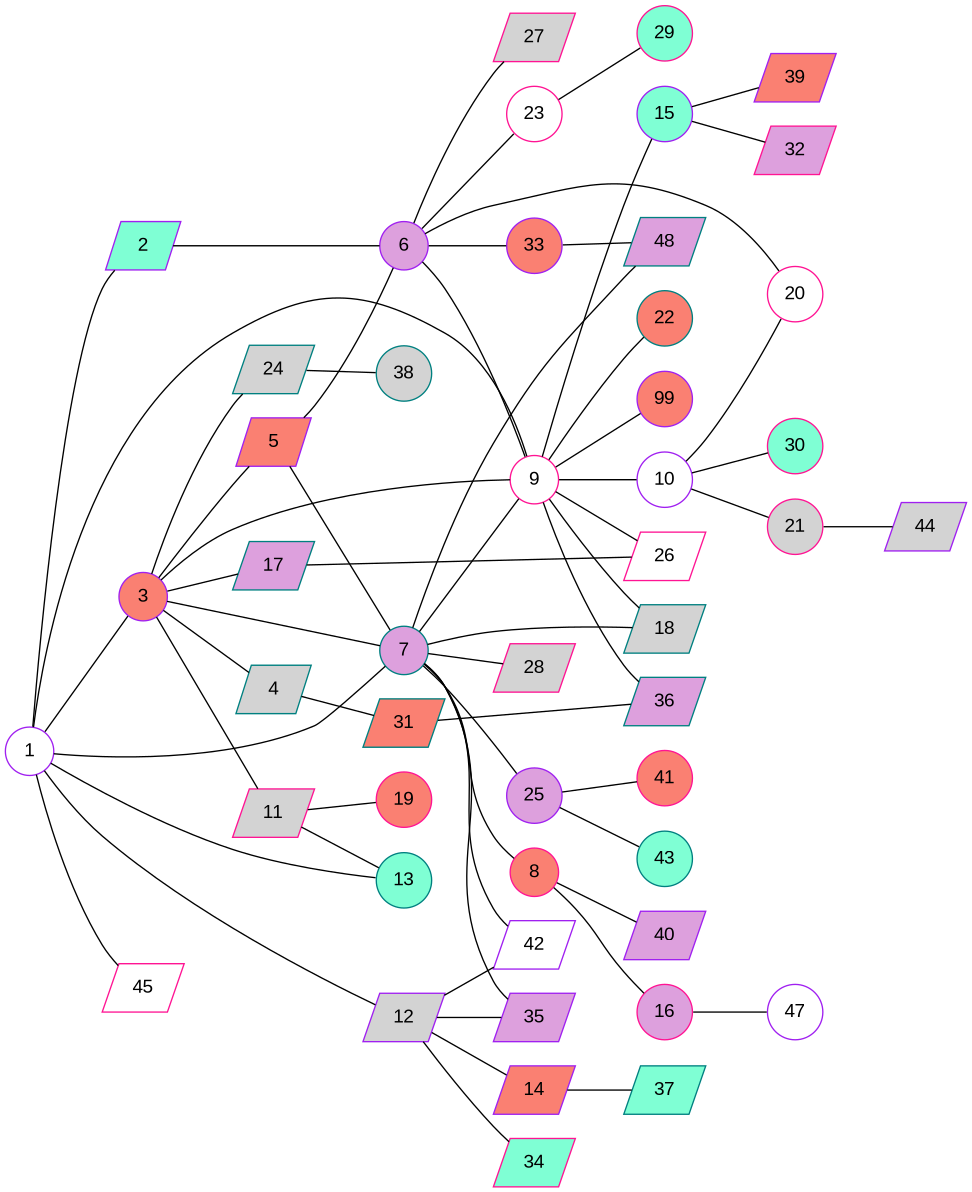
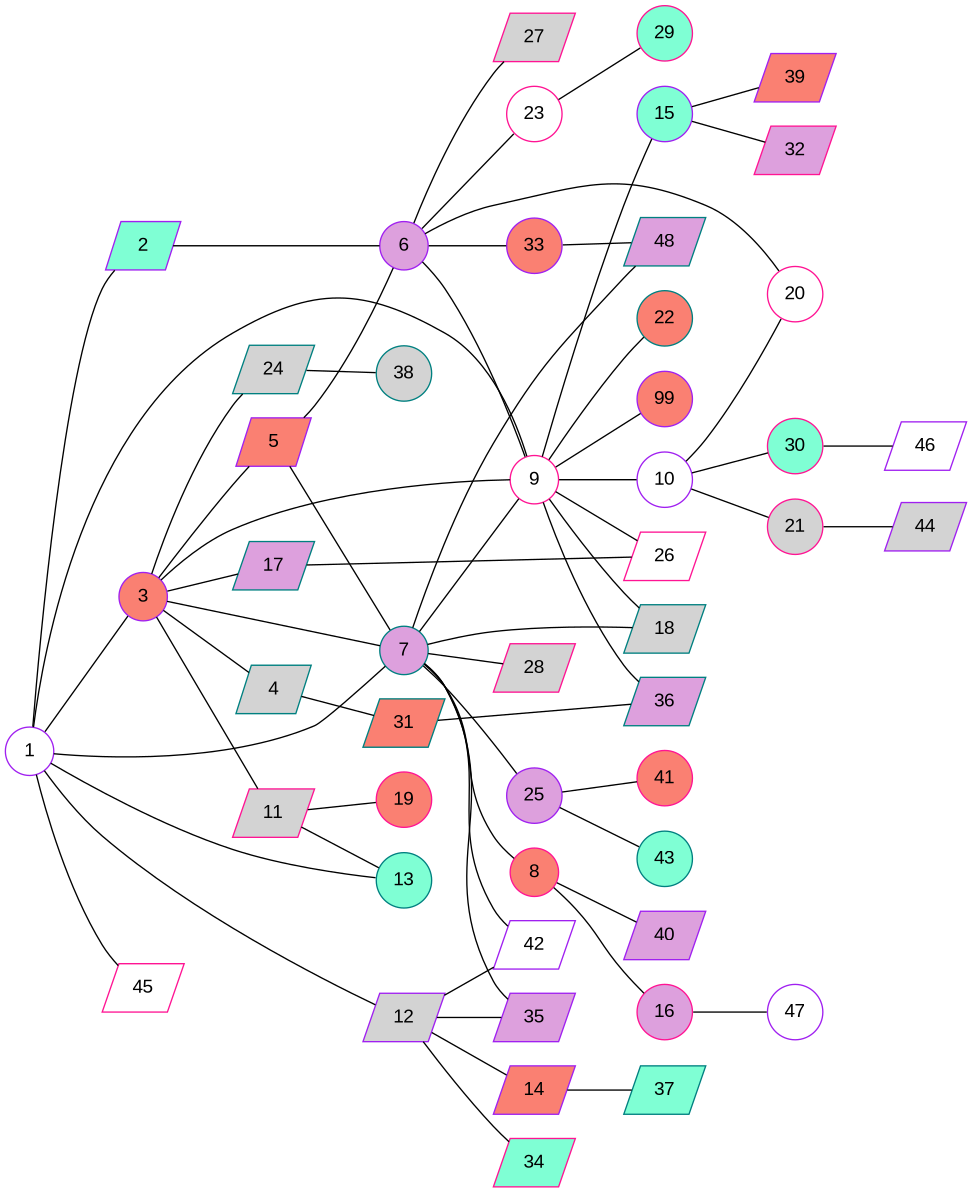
none -> (926, 446)
